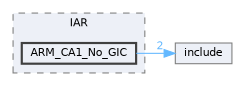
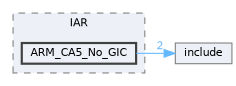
(79, 53) -> (79, 53)
